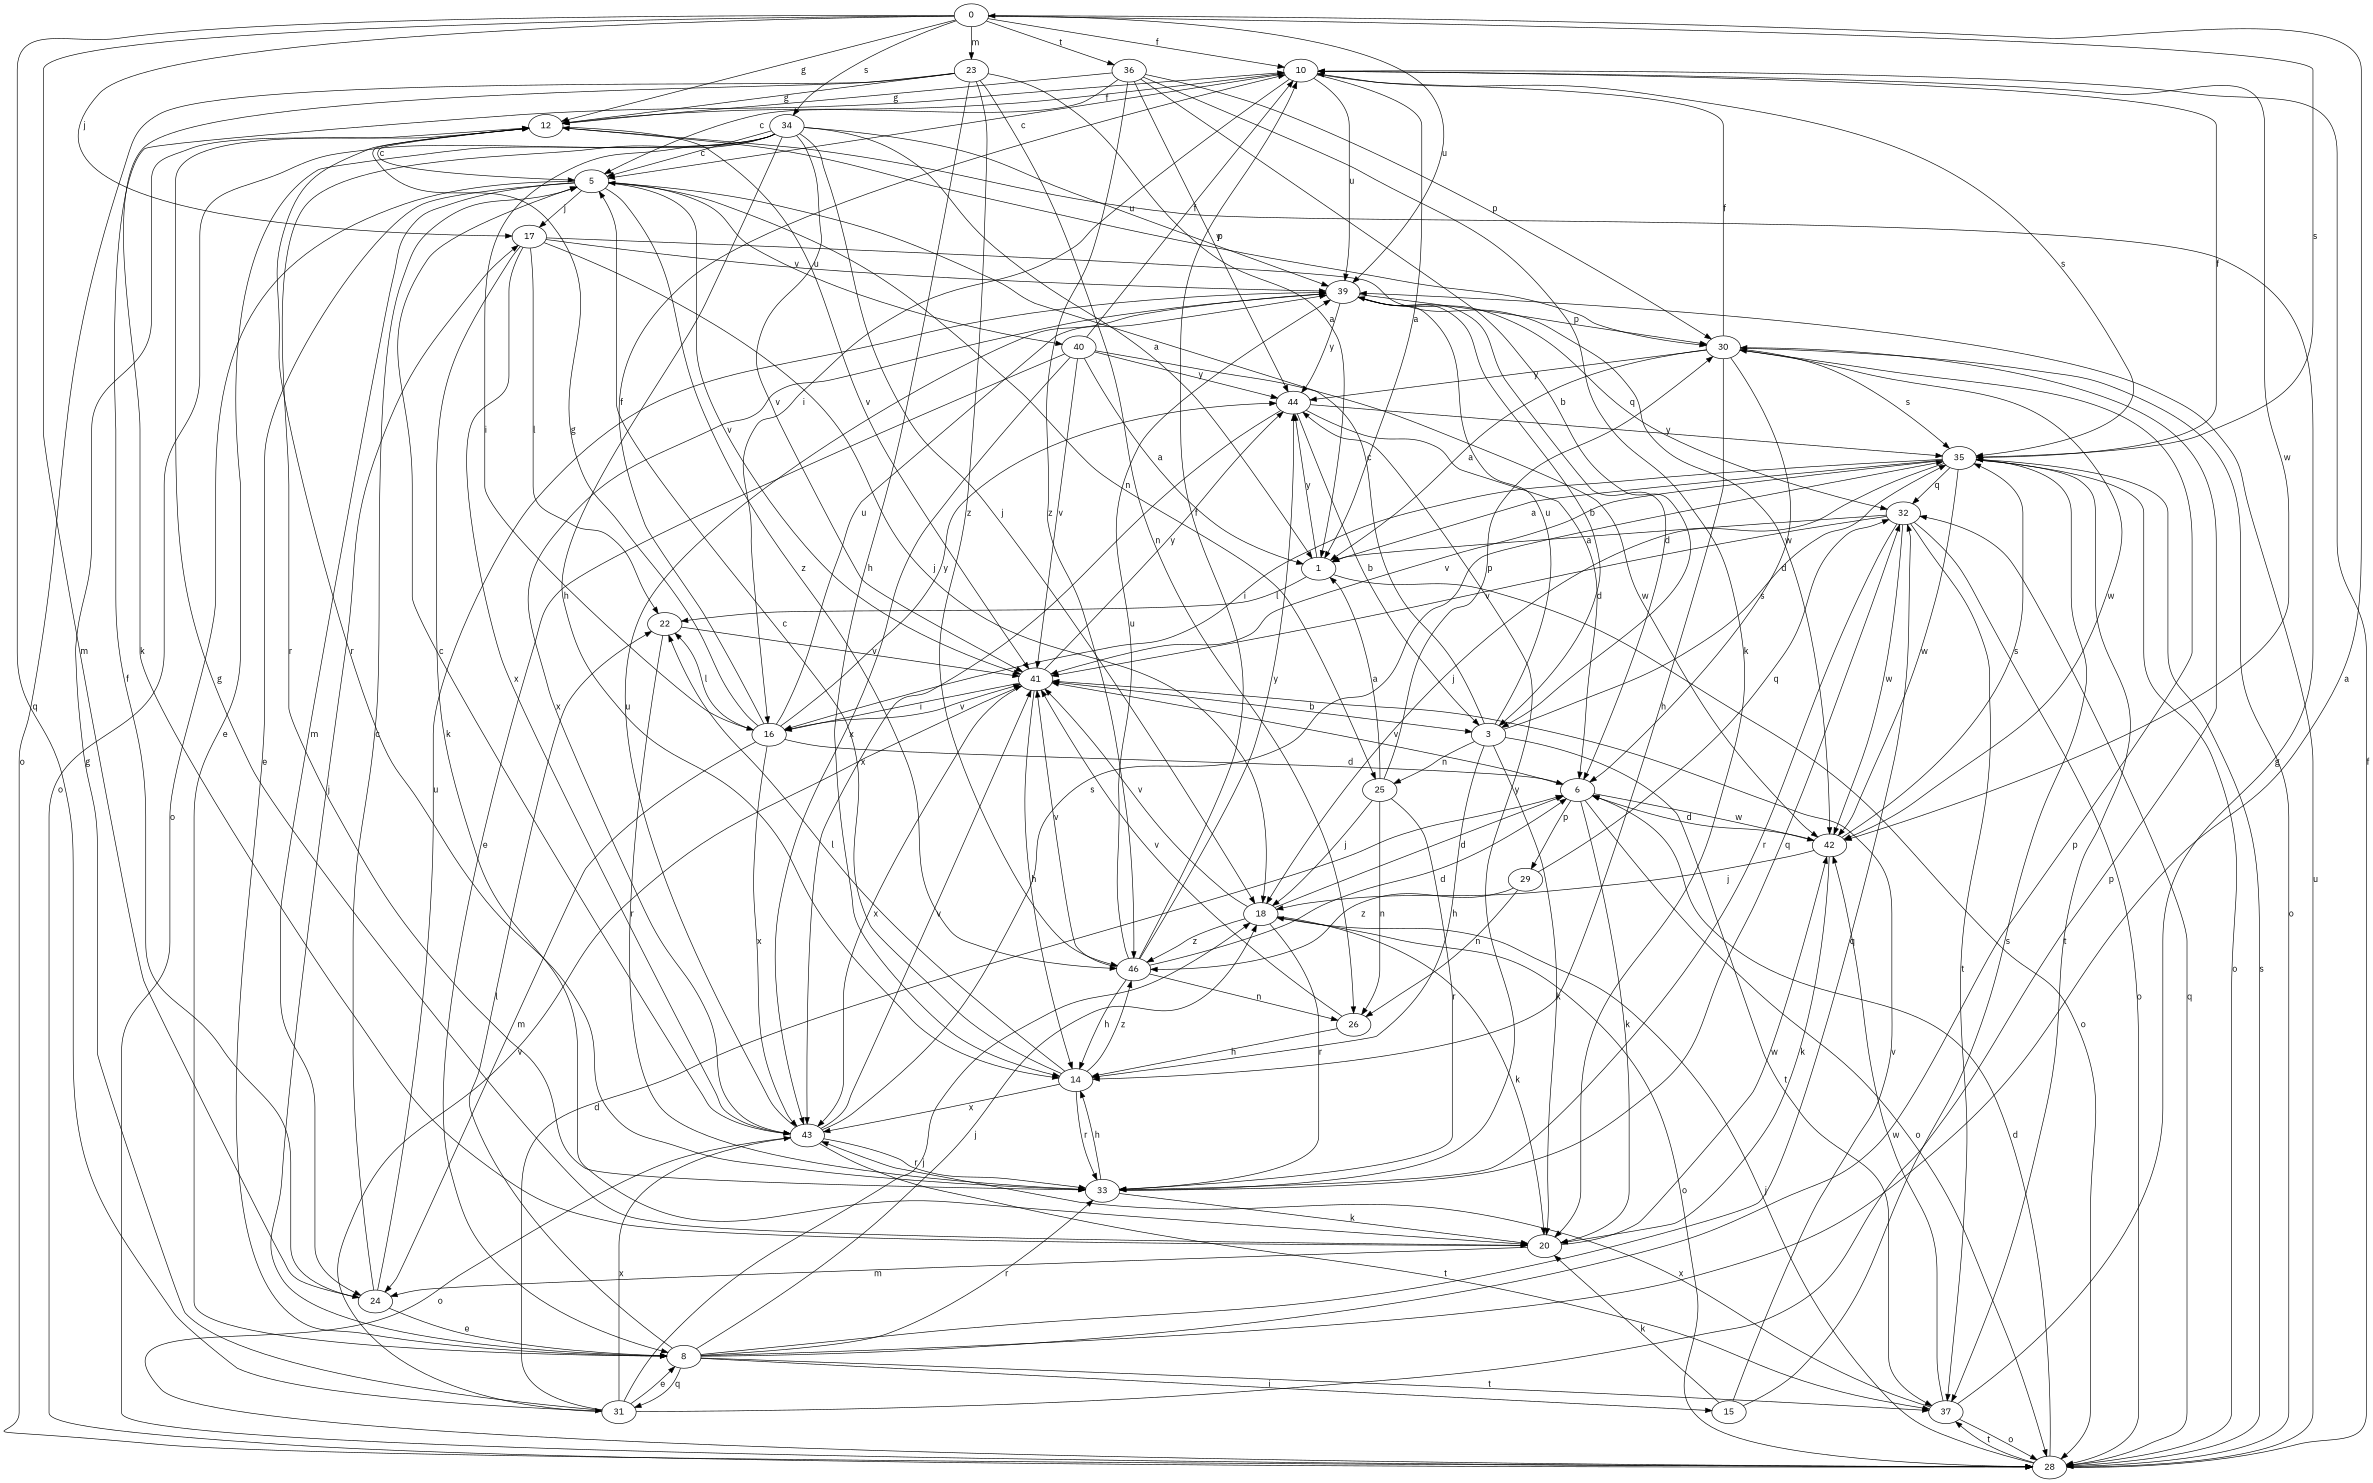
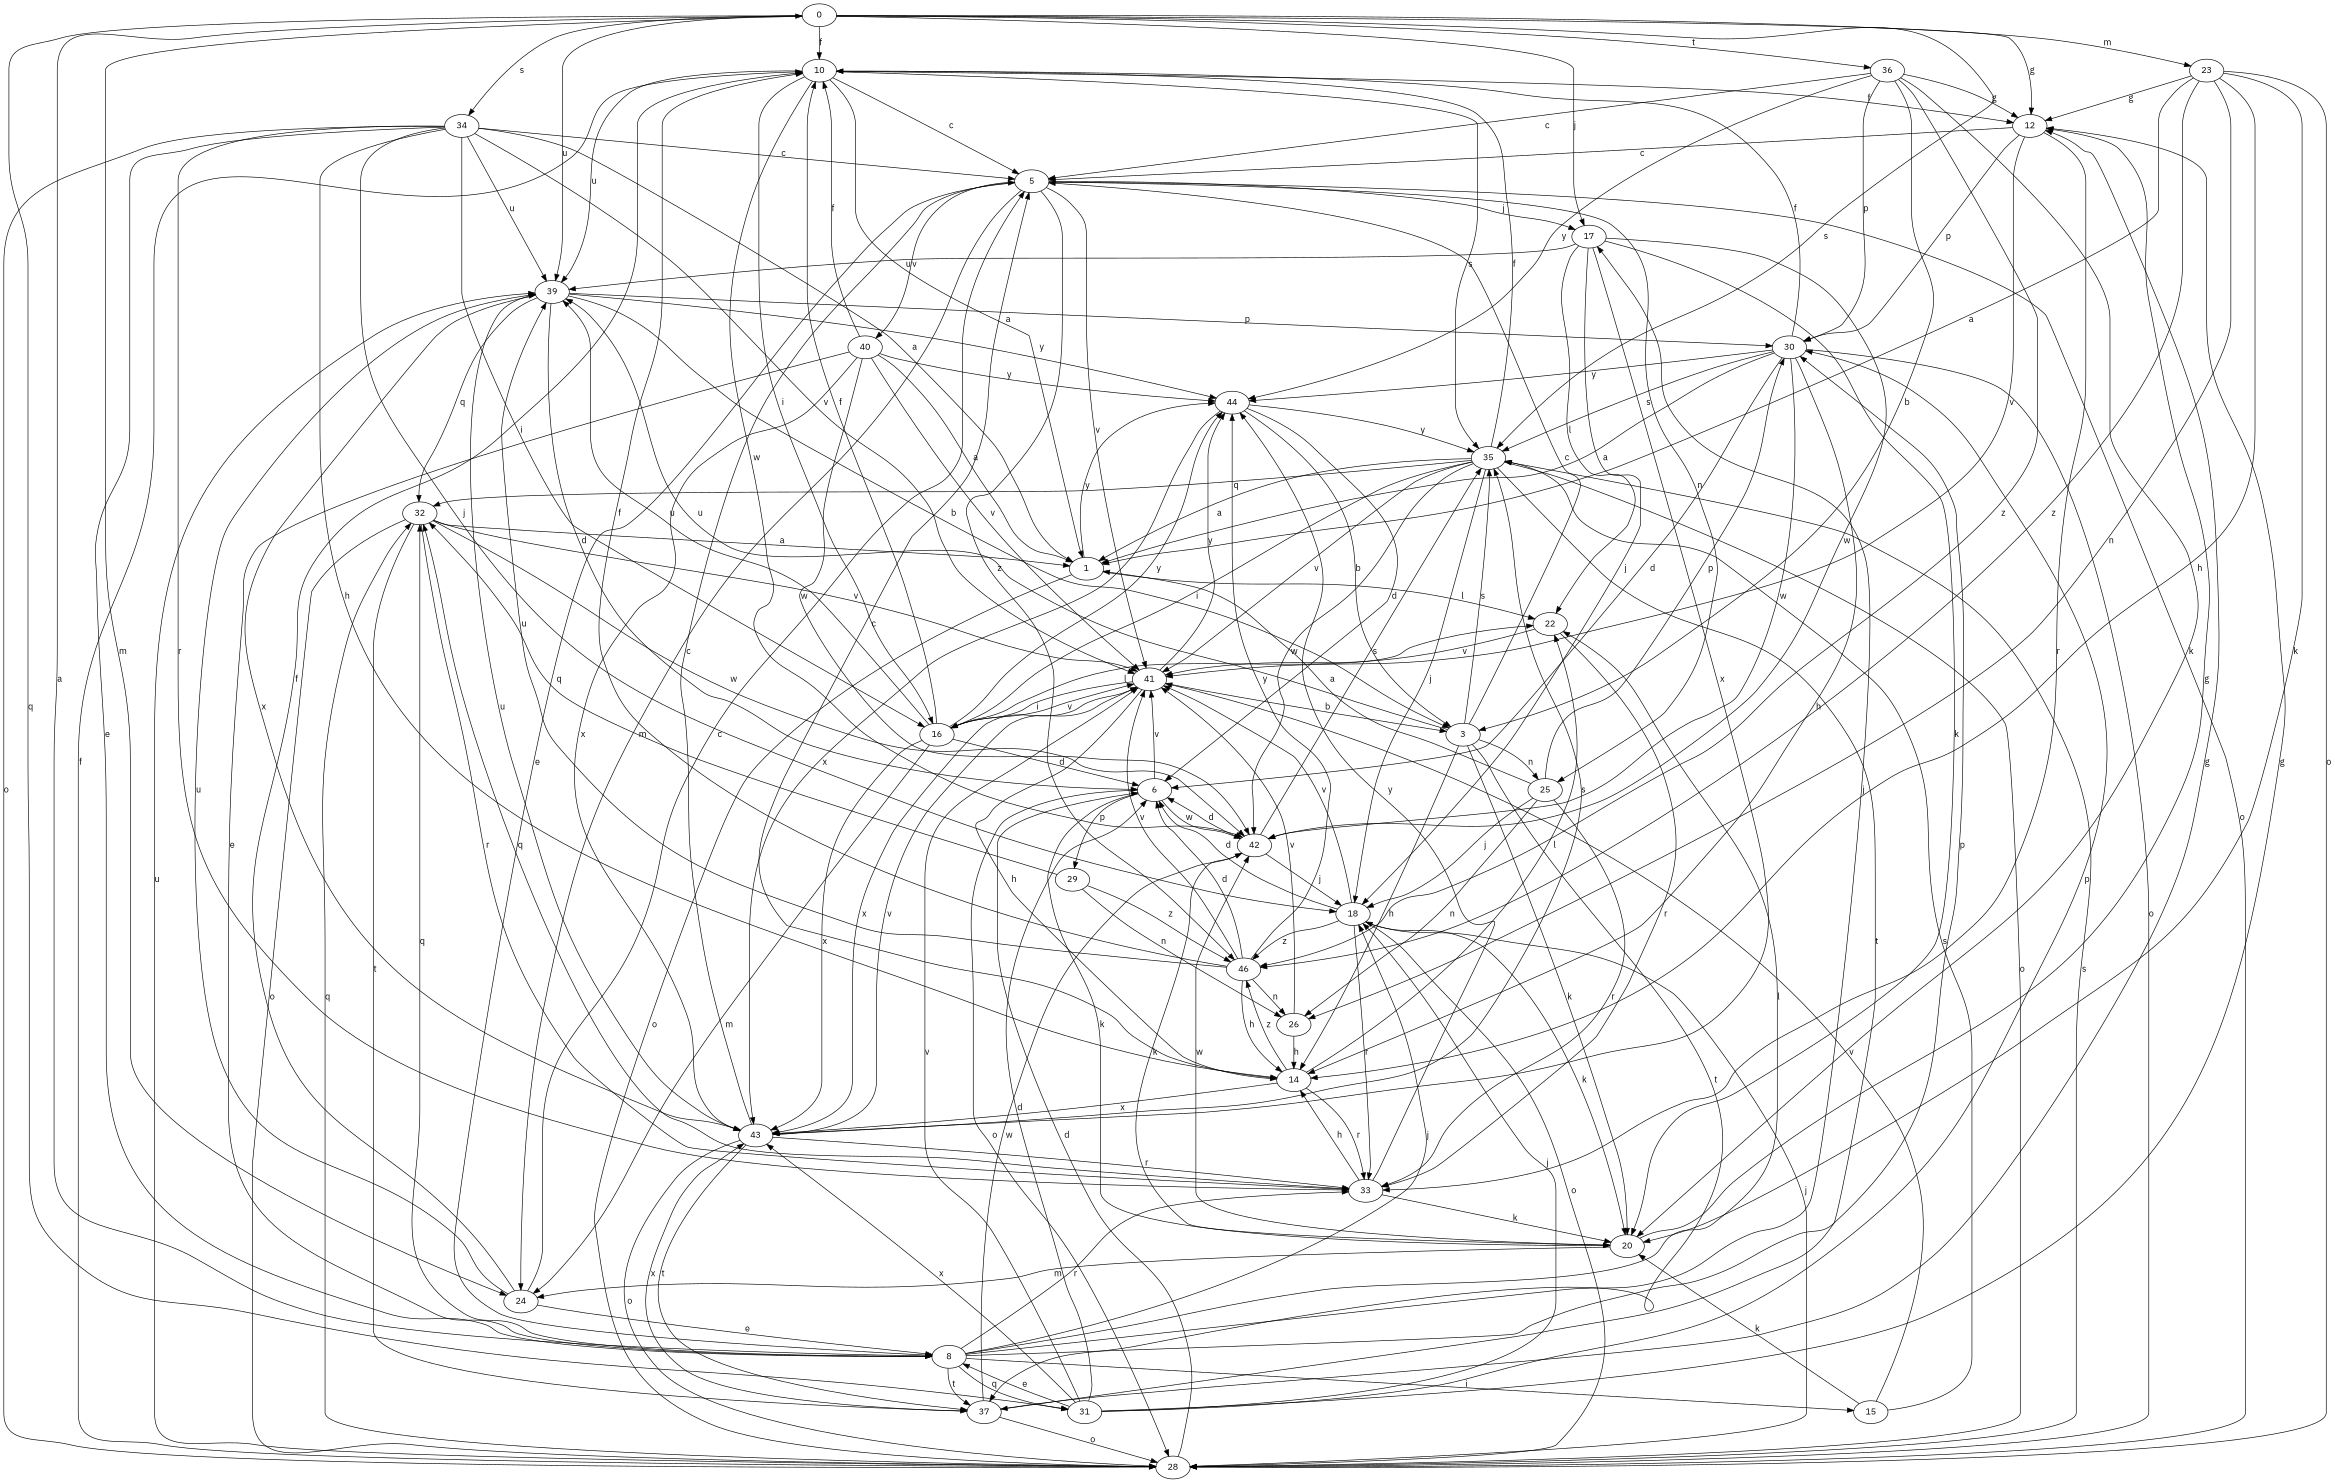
(579, 323) -> none
(1995, 1449) -> none
